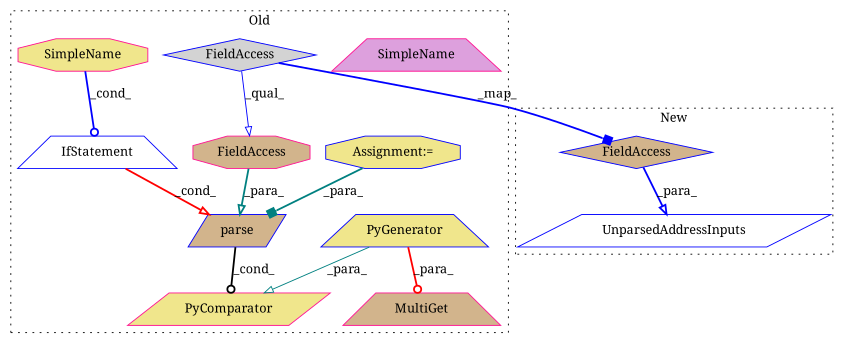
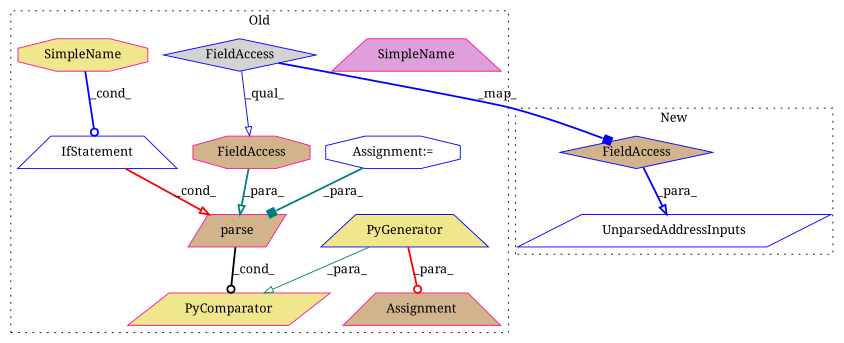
(393, 152) -> (393, 152)
(237, 231) -> (237, 231)
(422, 309) -> (422, 309)
